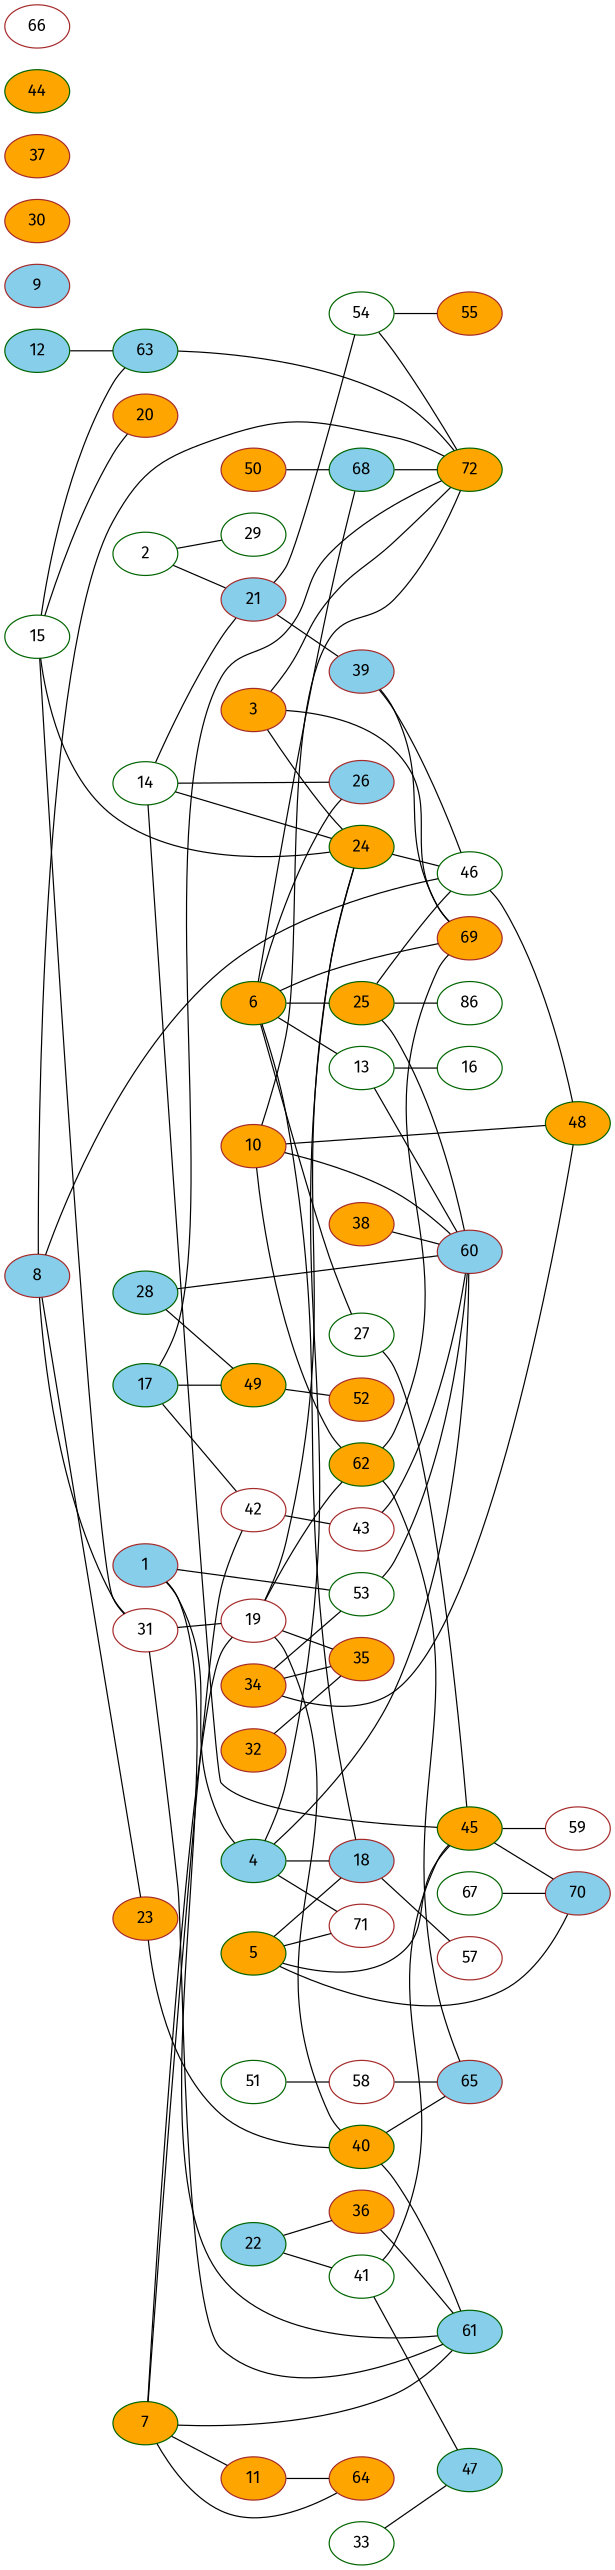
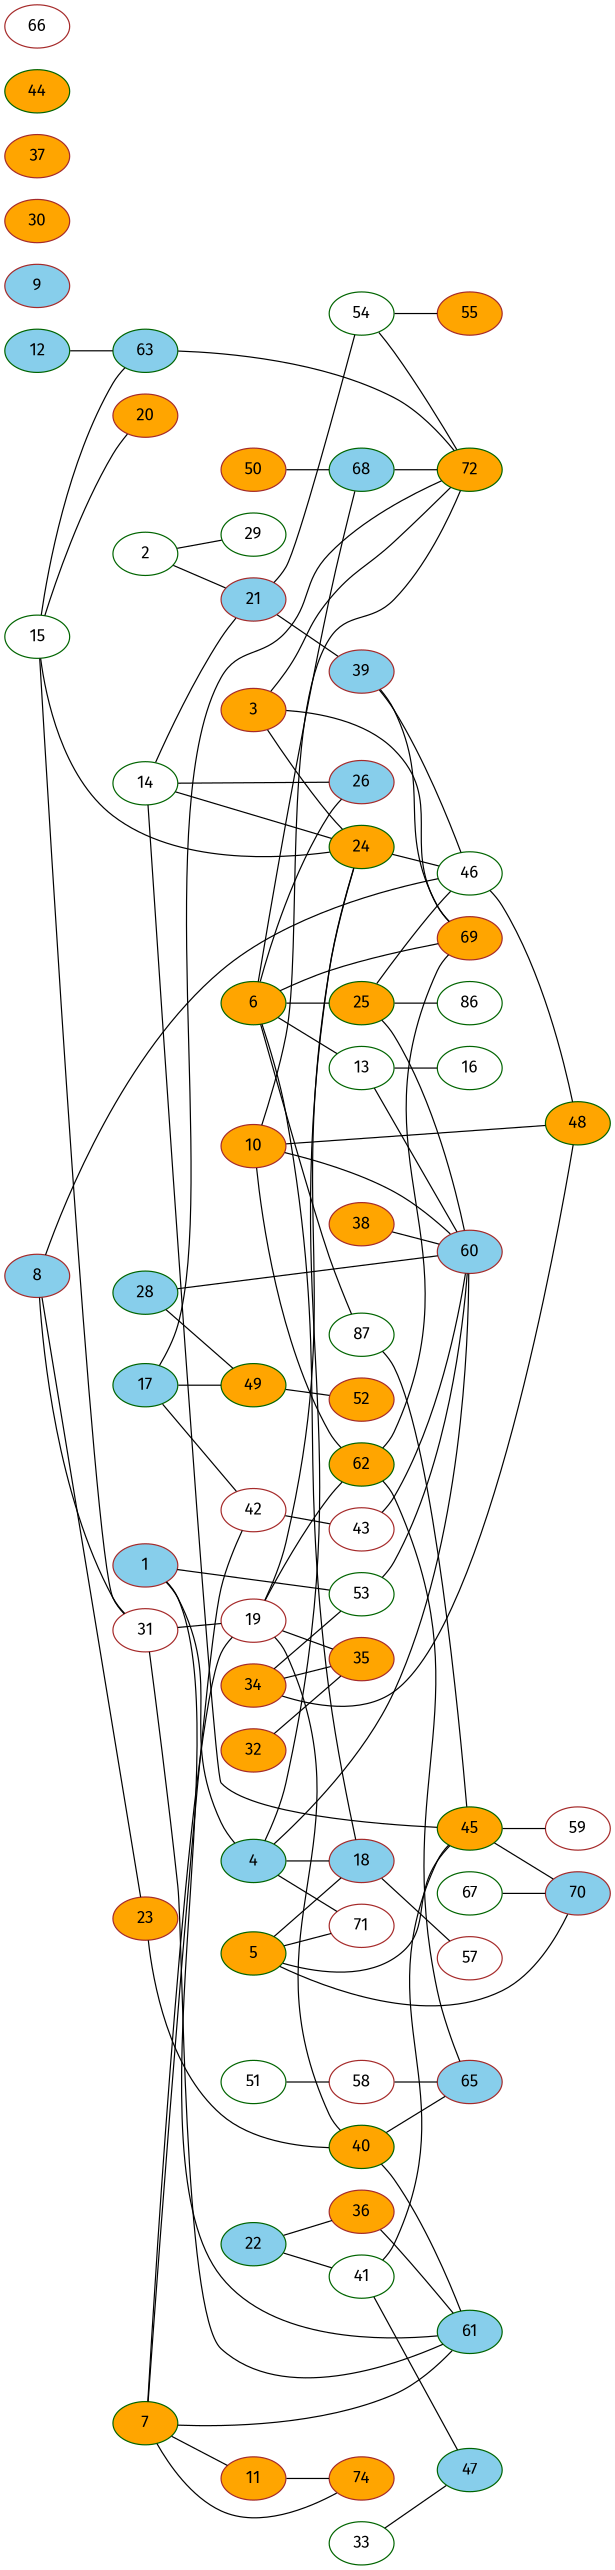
(68, 699) -> none
(362, 1335) -> (362, 1335)
(362, 2478) -> (362, 2478)
